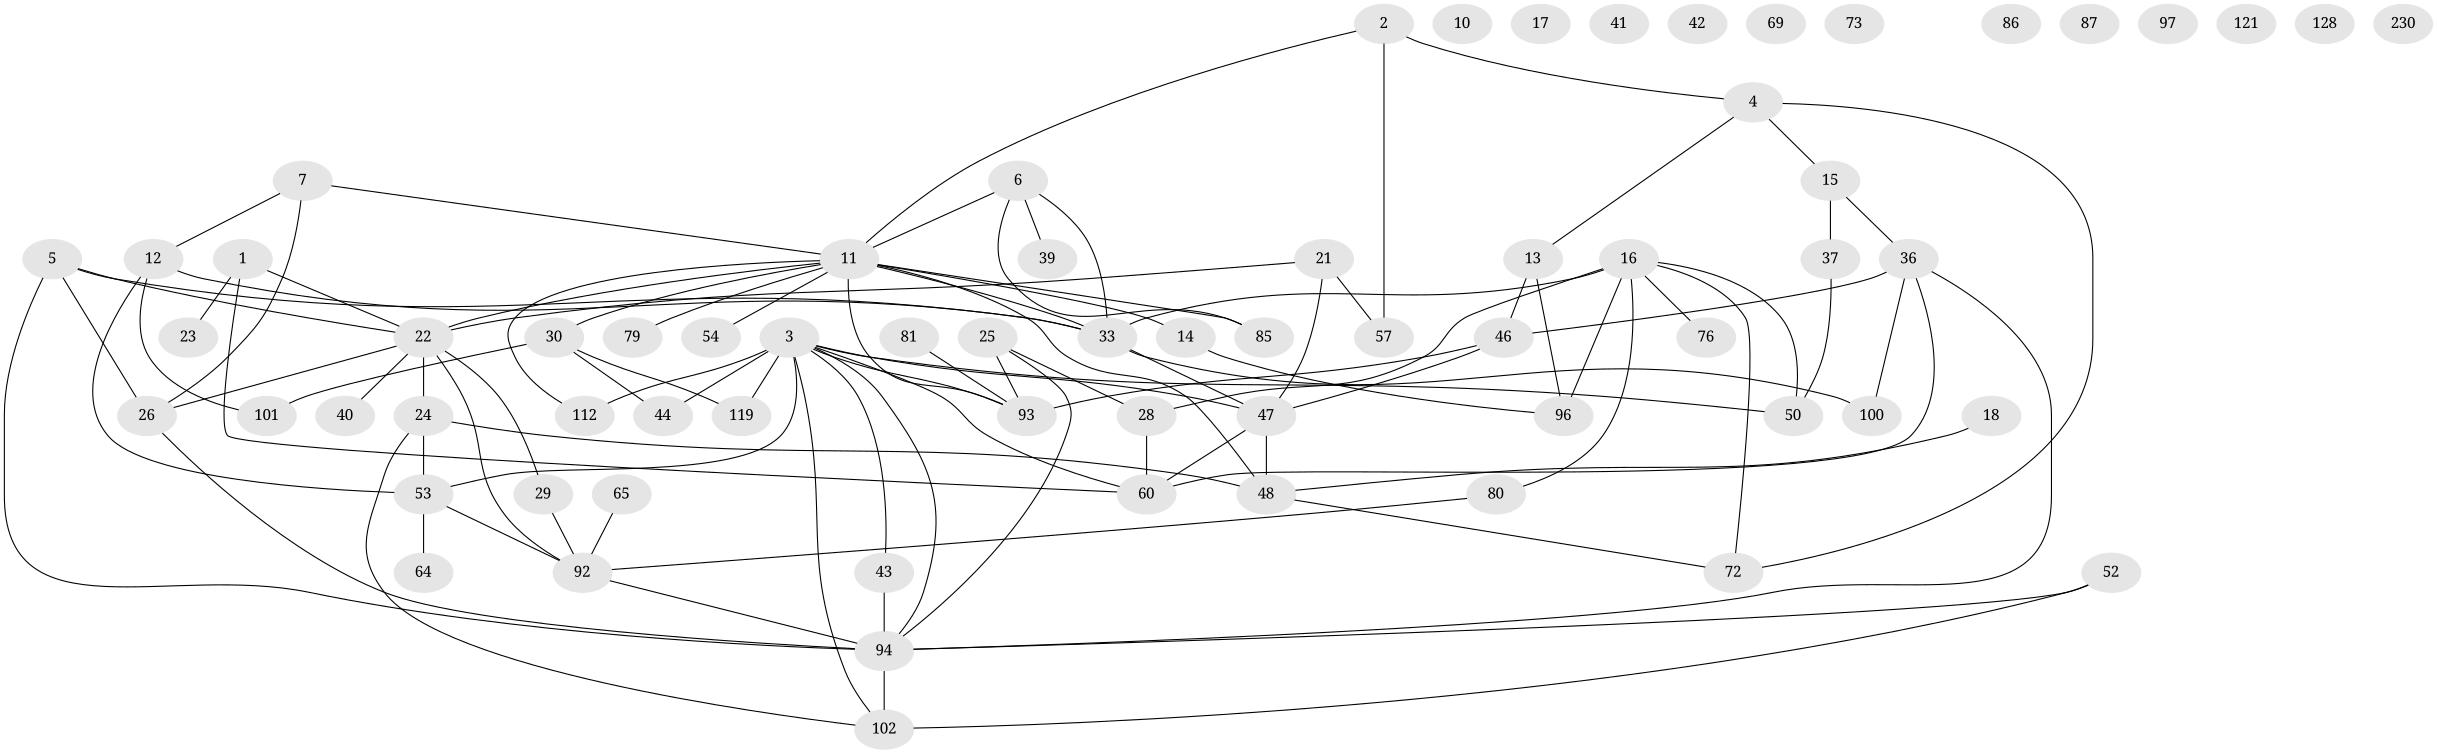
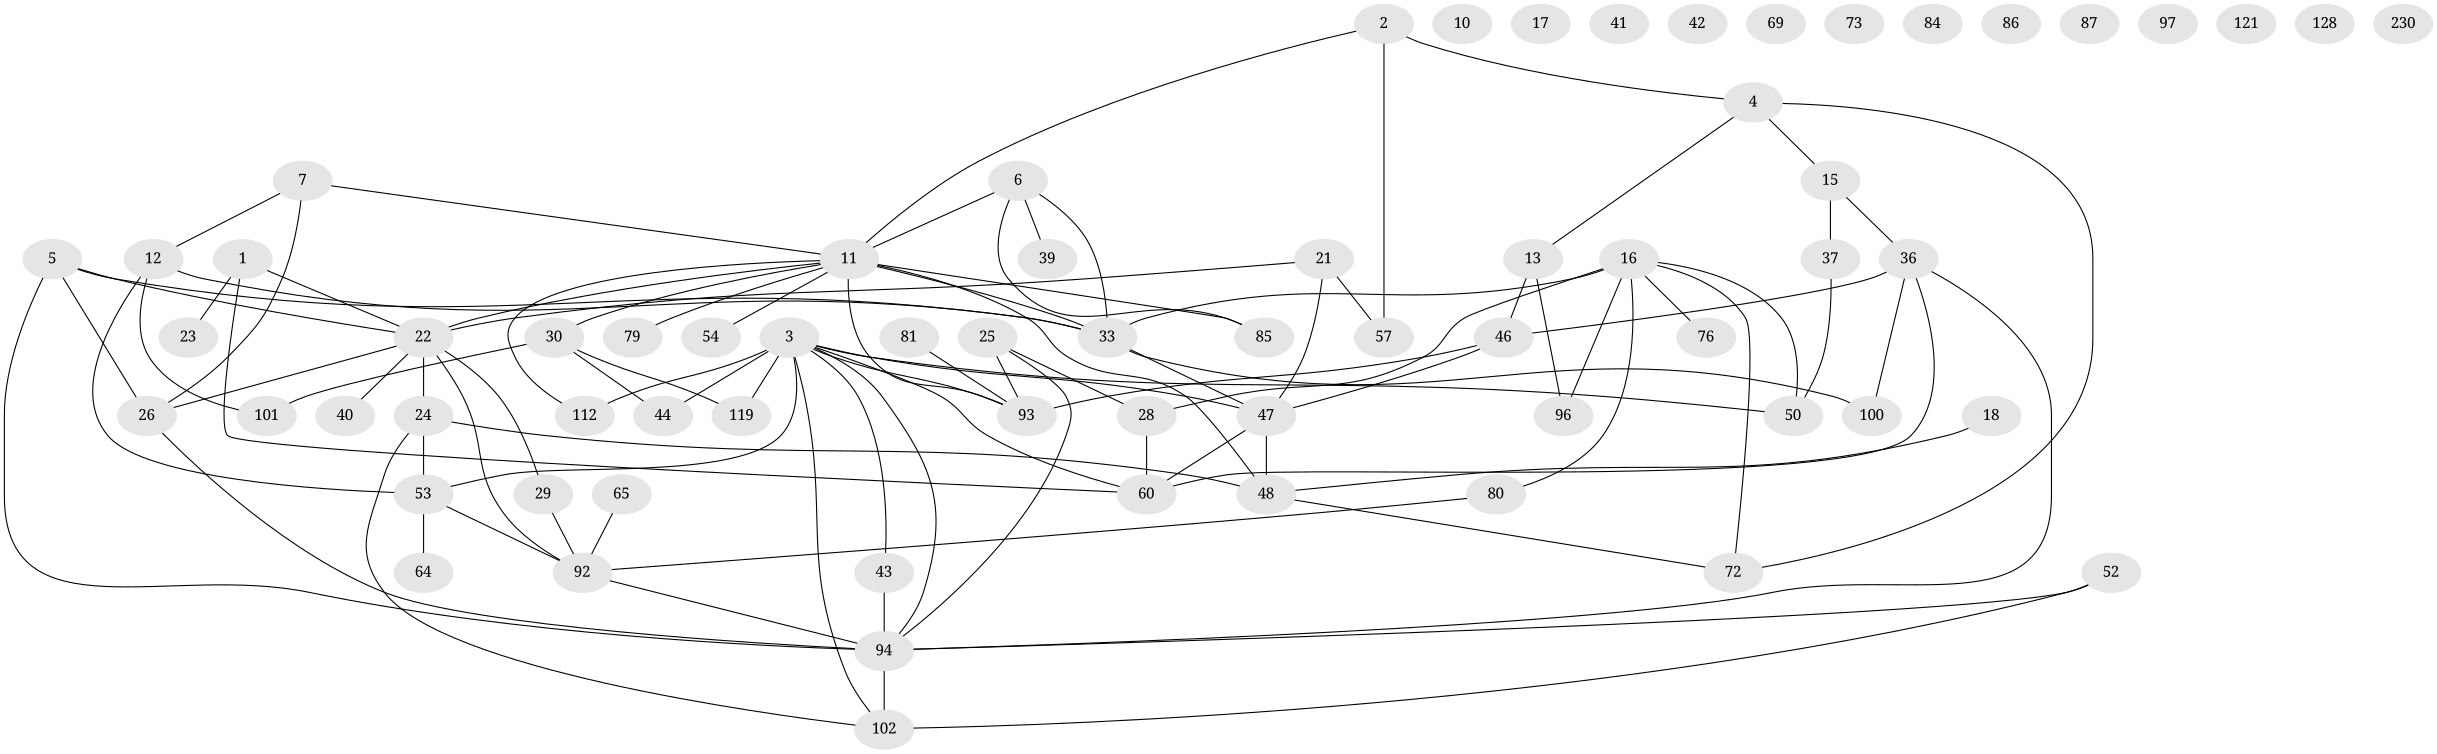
none -> (1933, 24)
(1186, 338) -> none
